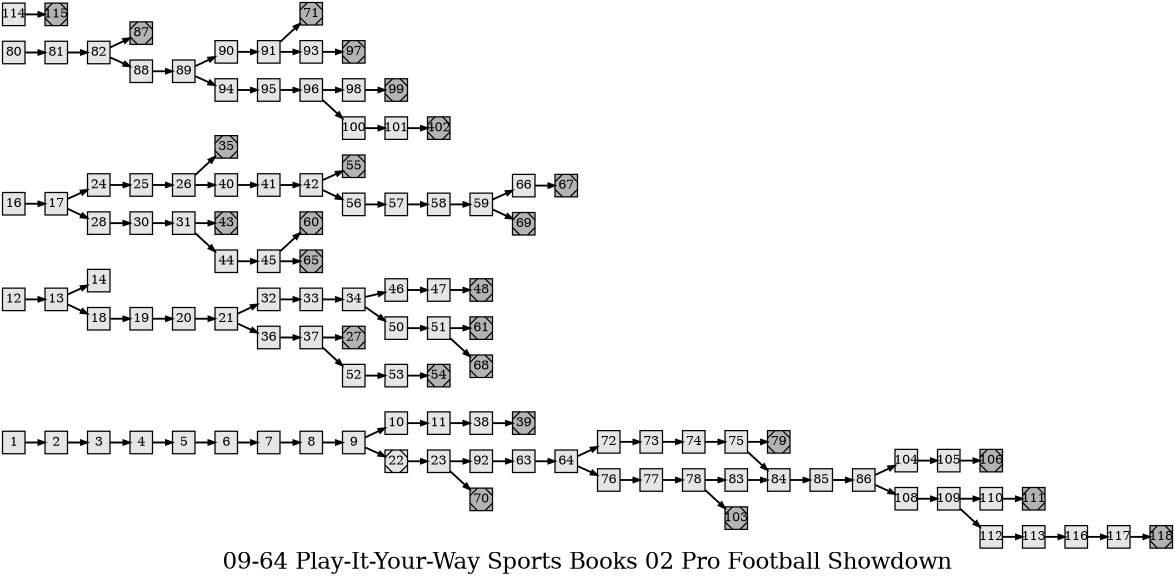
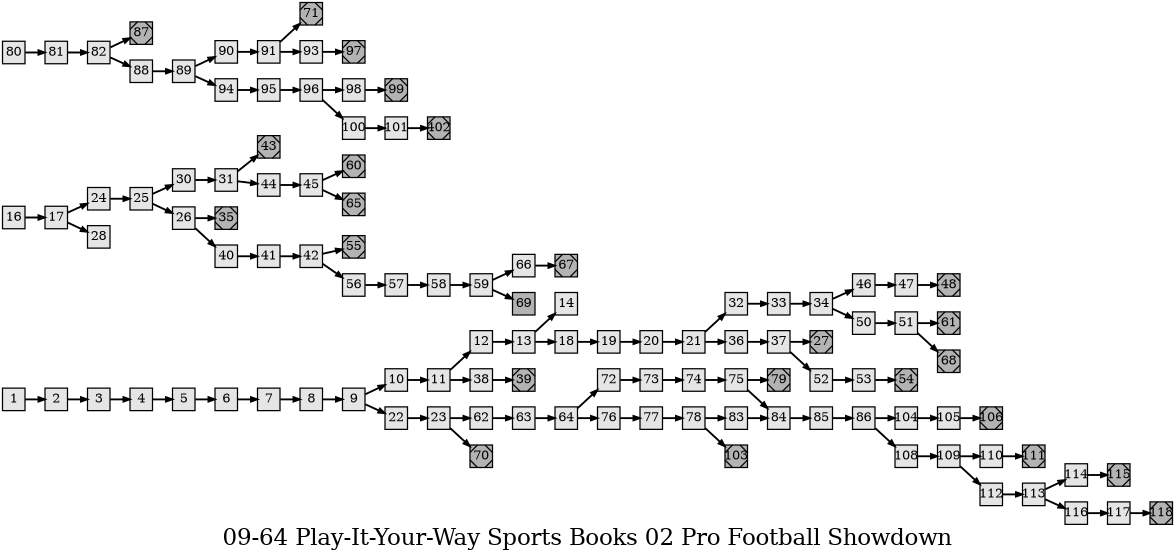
(117, 223) -> (159, 191)
(524, 224) -> (524, 304)
none -> (458, 363)
(396, 461) -> (396, 418)
(481, 461) -> (481, 418)
none -> (1052, 486)
